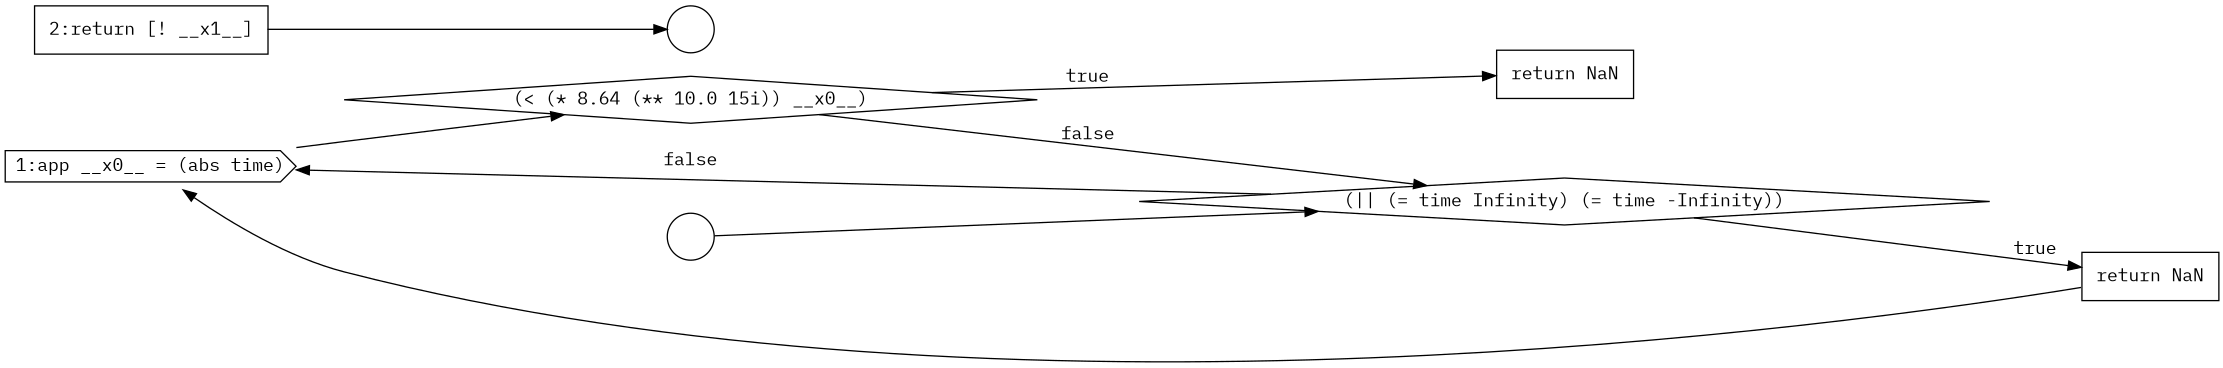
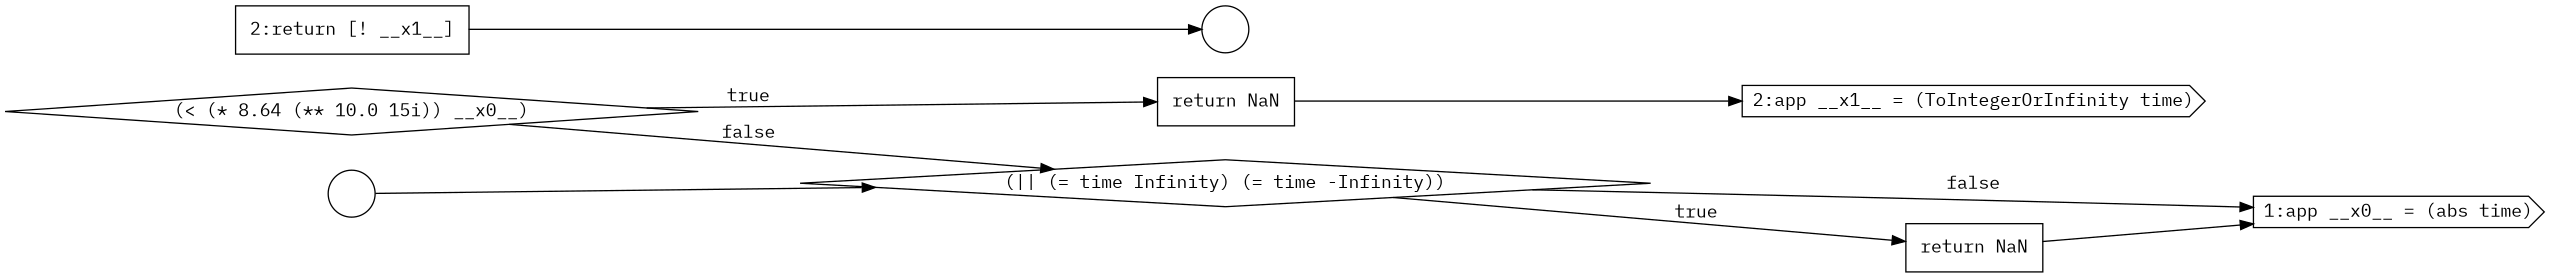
none -> (1974, 101)
(424, 132) -> none
